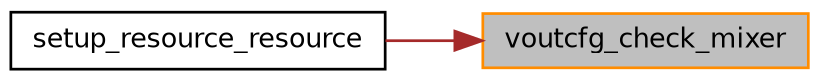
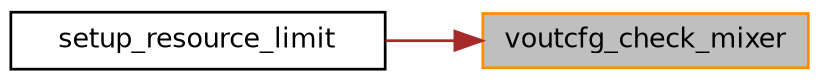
(198, 41) -> (198, 41)
